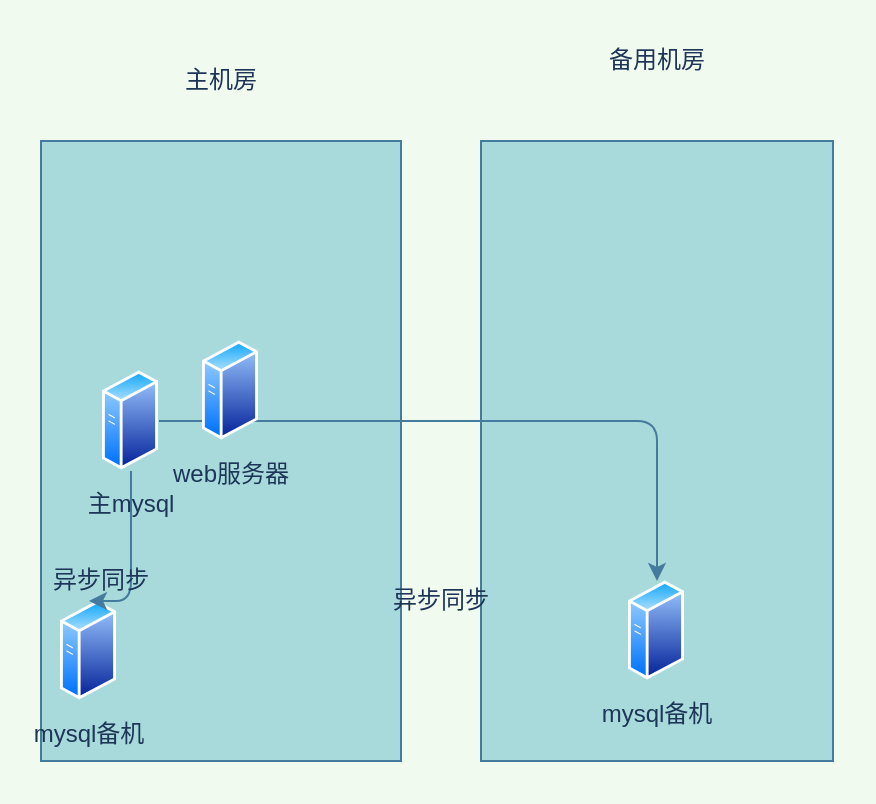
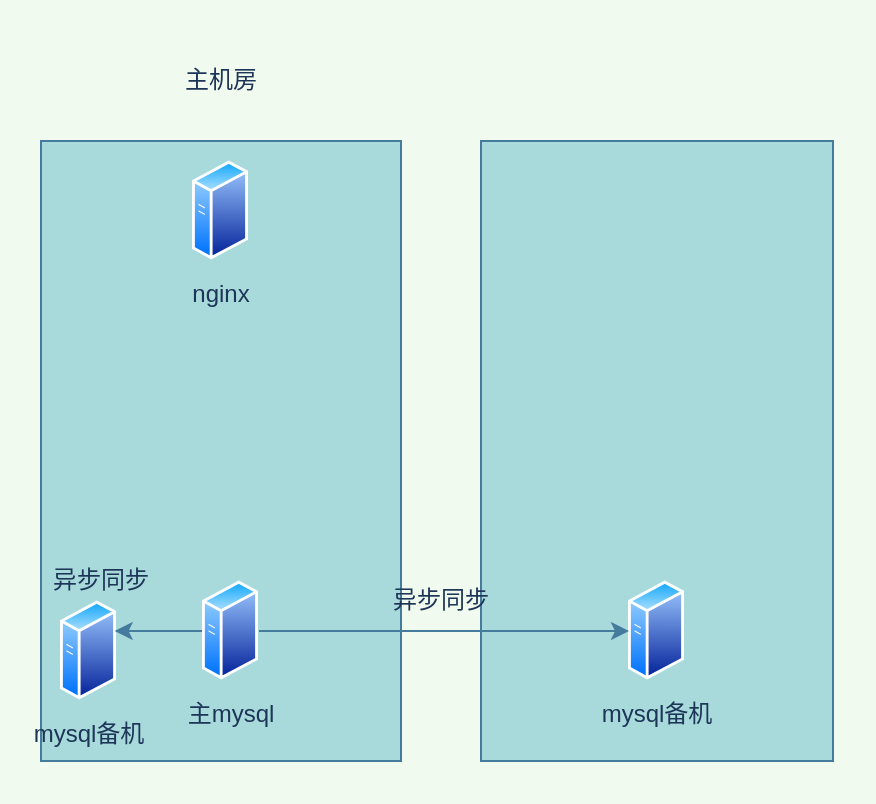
(657, 61) -> none
none -> (221, 211)
(231, 391) -> none
(131, 421) -> (231, 631)
